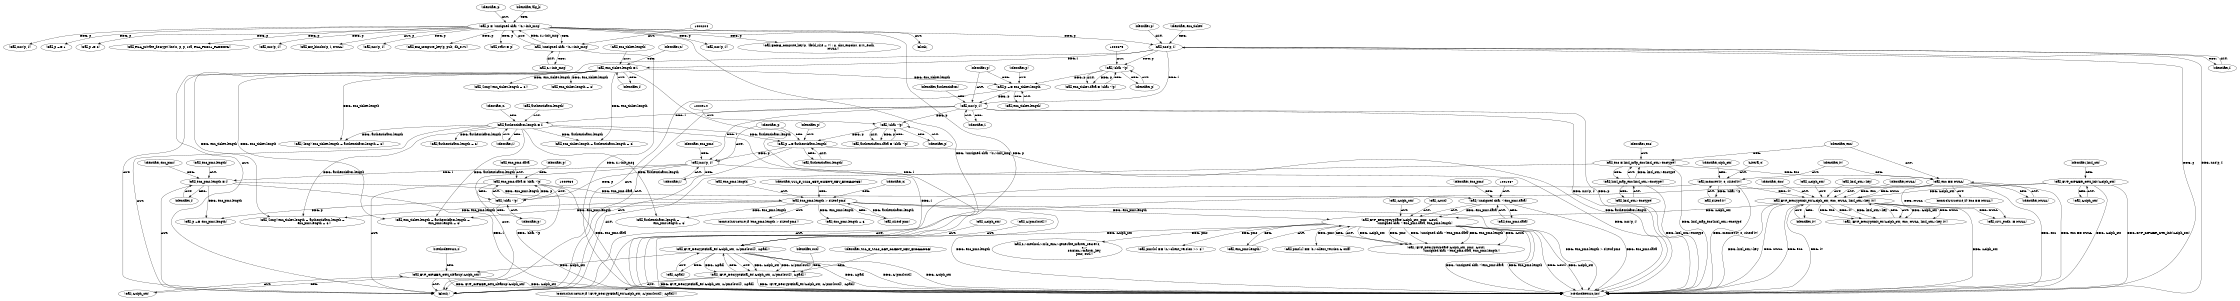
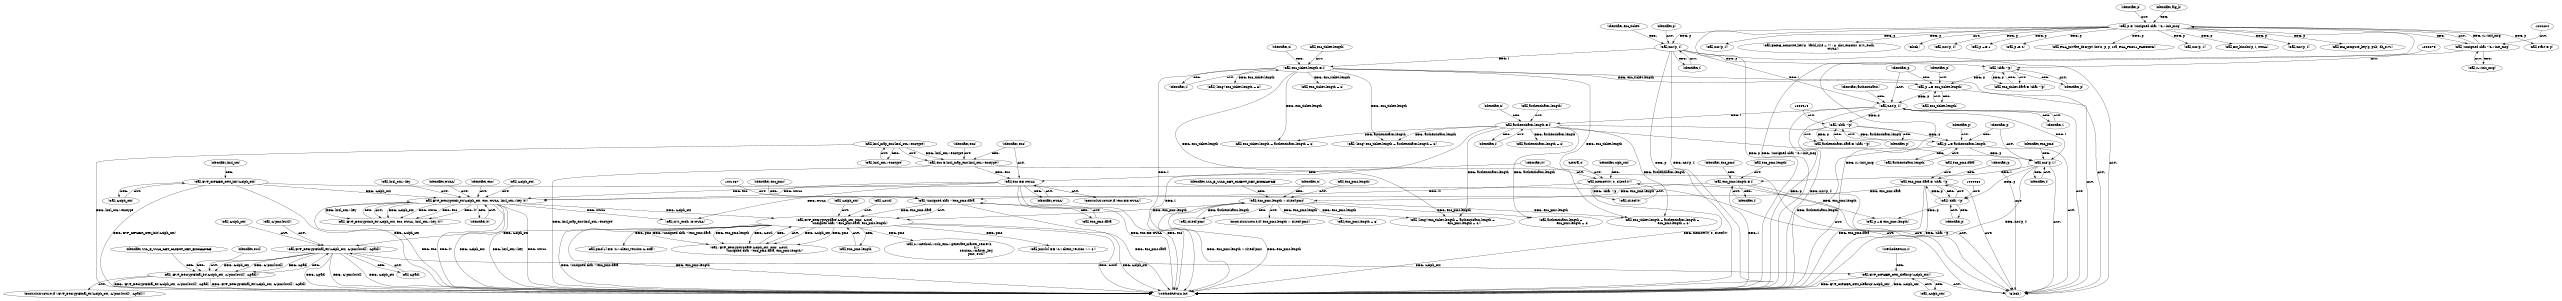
(409, 36) -> (2207, 36)
(1614, 170) -> none
(698, 265) -> (382, 265)
